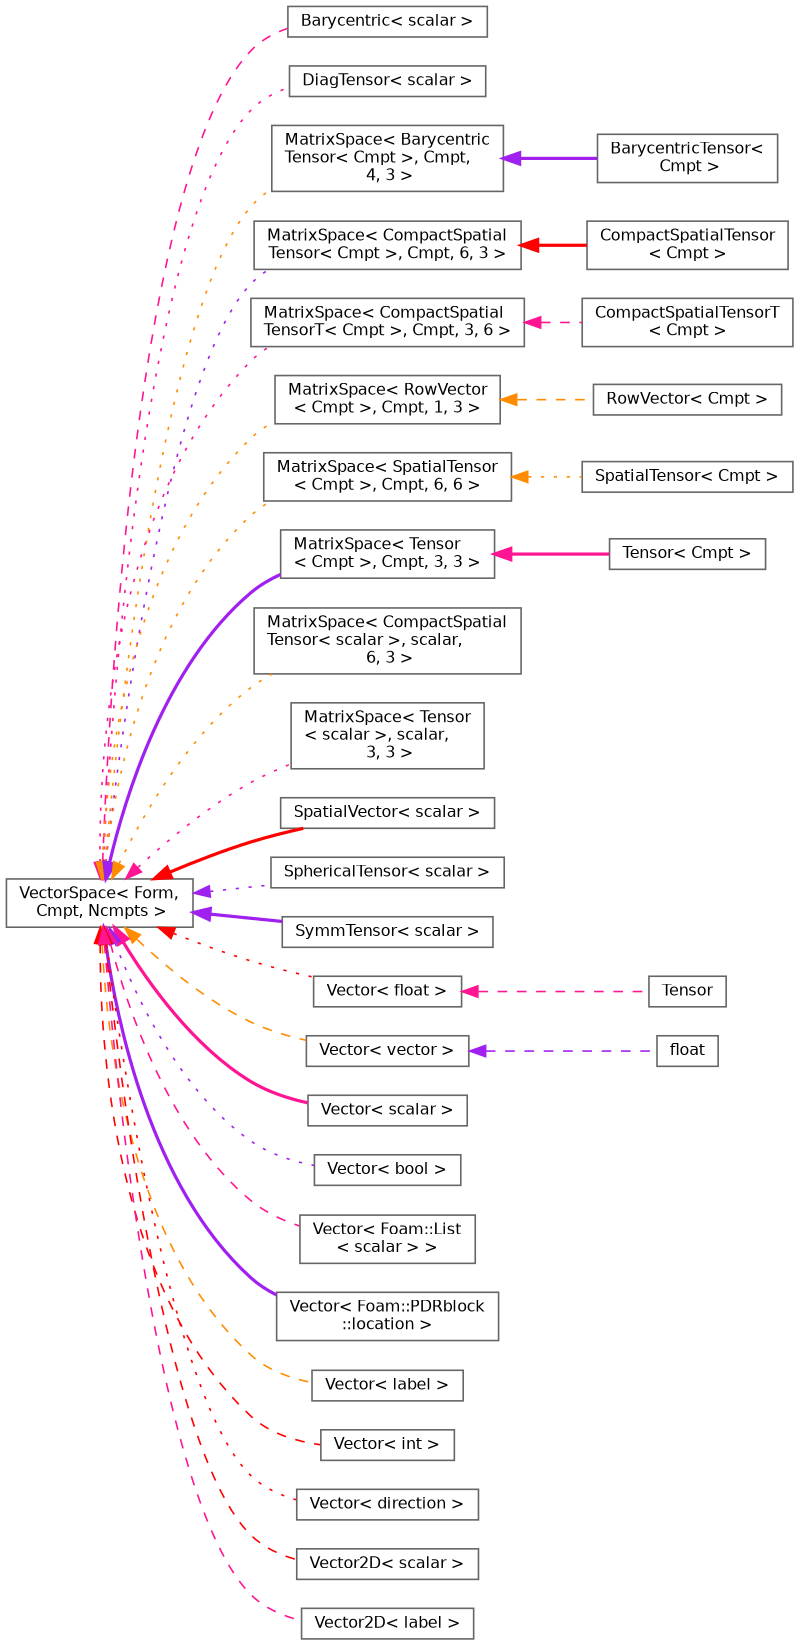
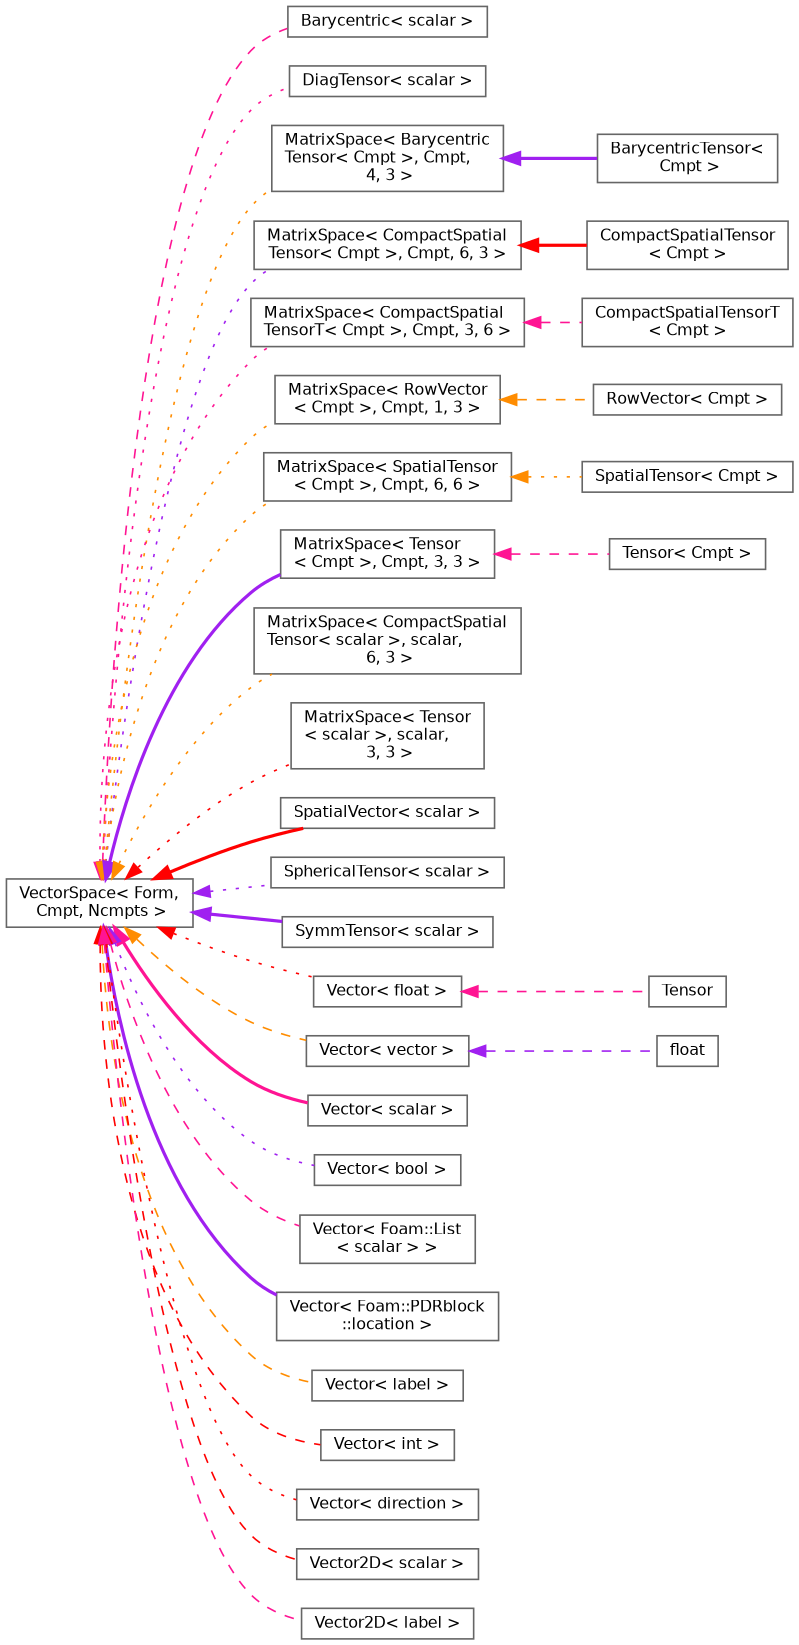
(560, 554) -> (560, 554)
(210, 809) -> (210, 809)
